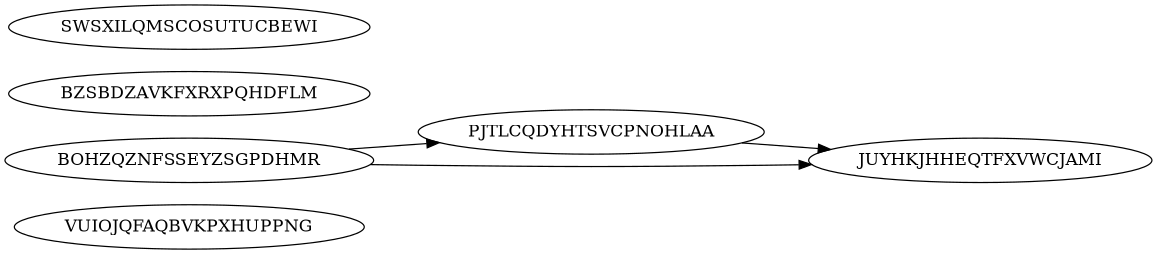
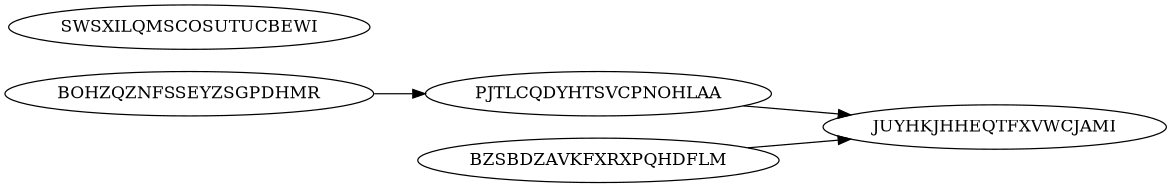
(585, 167) -> (793, 144)
(189, 227) -> none
